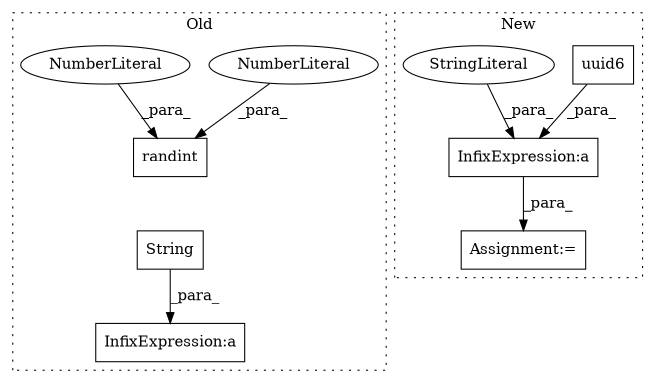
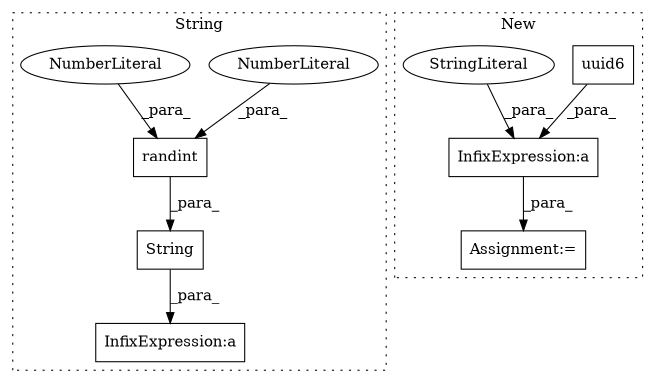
(199, 25) -> (199, 25)
none -> (170, 198)
